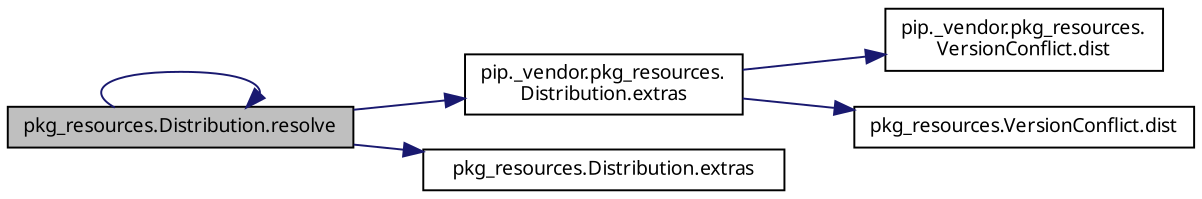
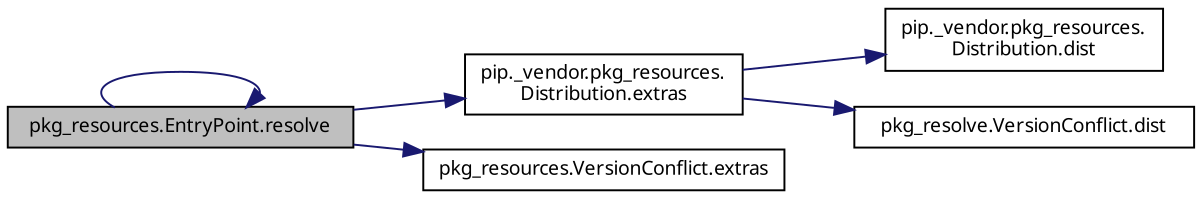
(1024, 40) -> (1024, 40)
(181, 127) -> (181, 127)
(1024, 127) -> (1024, 127)
(604, 170) -> (604, 170)
